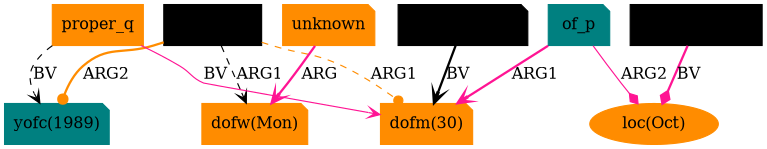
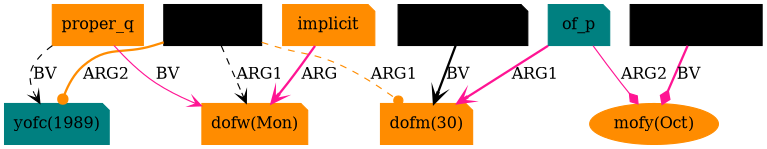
(329, 25) -> (329, 25)
(250, 91) -> (149, 78)
(654, 124) -> (654, 124)
